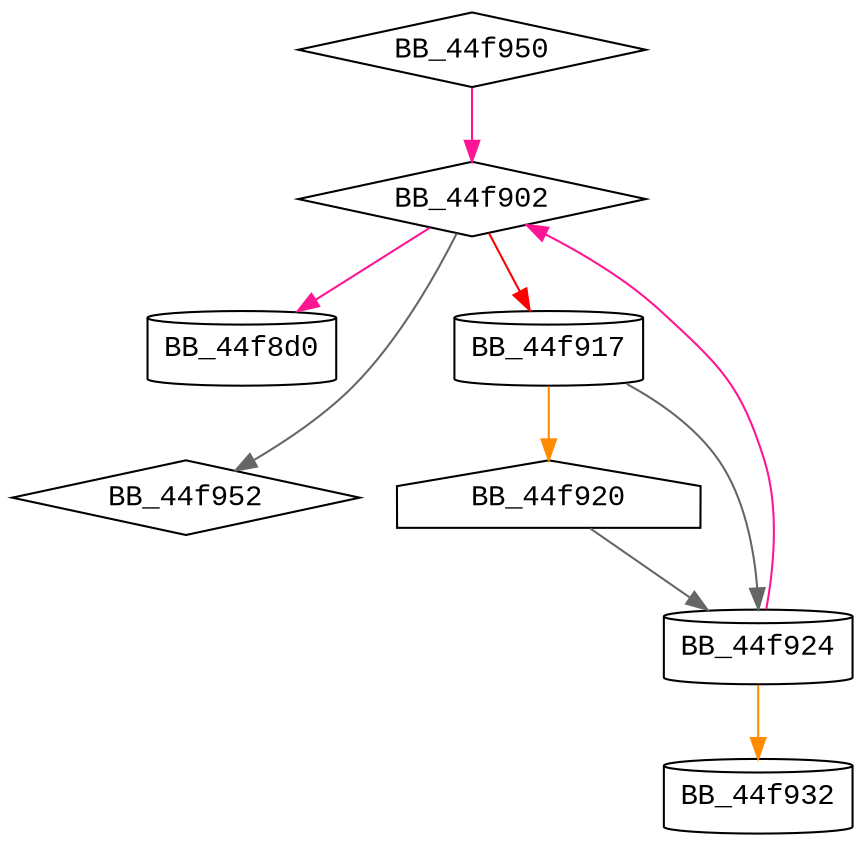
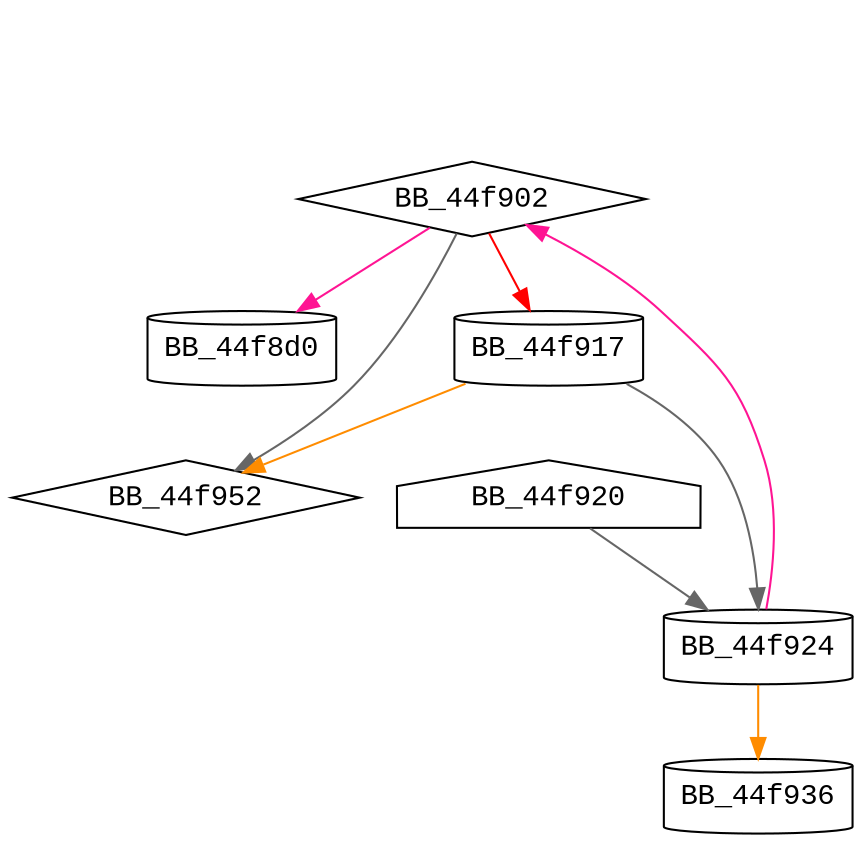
(472, 50) -> none
(549, 413) -> (364, 424)
(758, 796) -> (758, 796)
